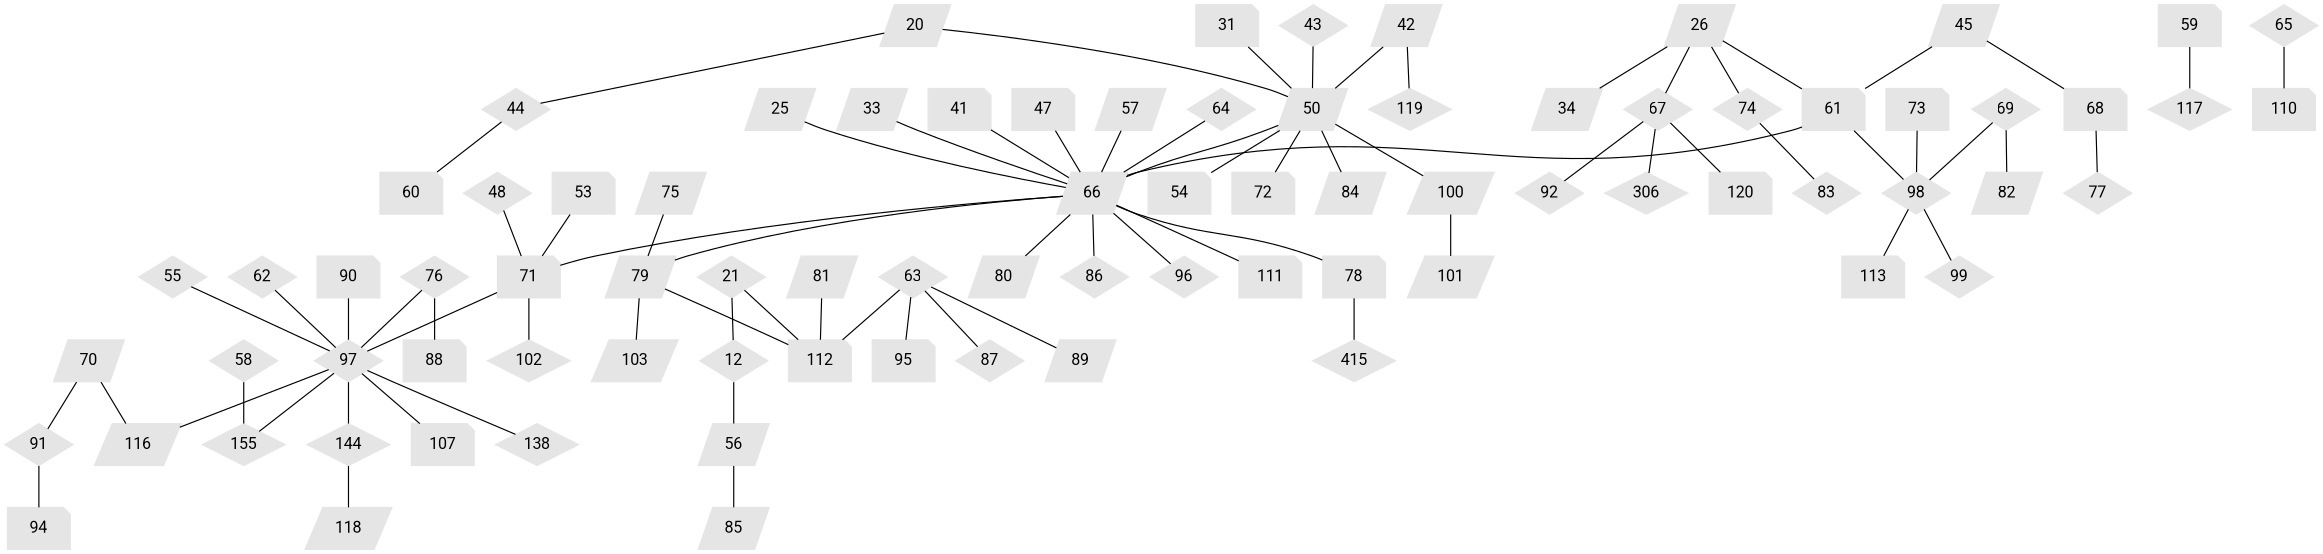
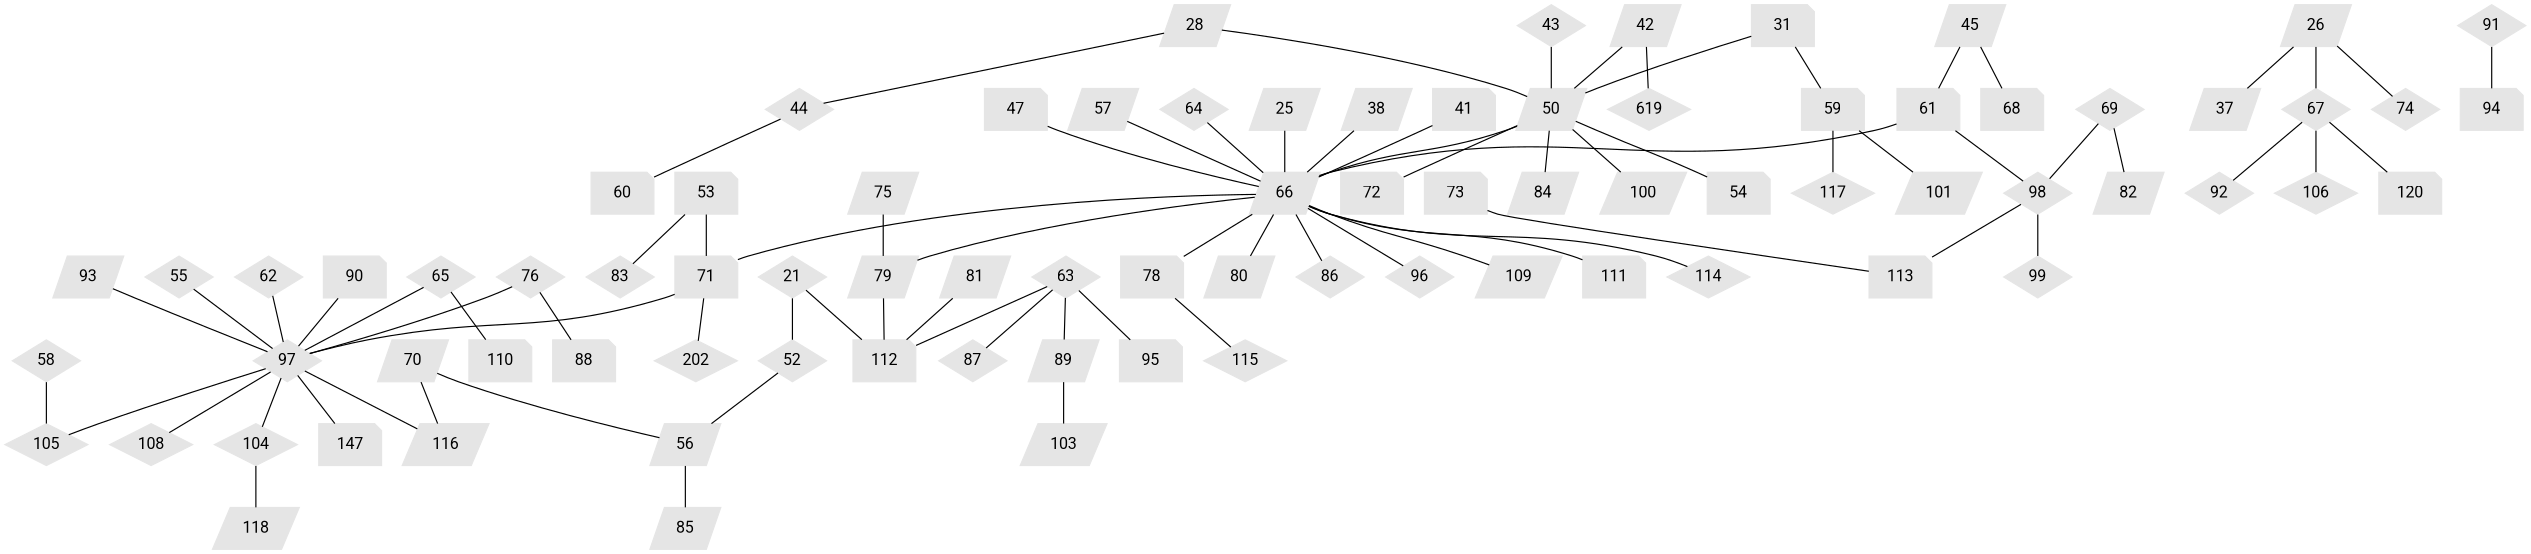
(915, 26) -> (1195, 26)
(1762, 65) -> none
none -> (1808, 68)
(872, 109) -> (1377, 109)
(1410, 109) -> (1649, 109)
(1567, 109) -> (2225, 109)
(1787, 151) -> (659, 239)
(1917, 151) -> (1678, 243)
(497, 193) -> none
(1646, 193) -> (2316, 193)
(2098, 193) -> none
(1451, 235) -> (1886, 151)
none -> (88, 277)
none -> (1519, 277)
none -> (1708, 277)
none -> (364, 319)
(638, 319) -> (1064, 403)
(529, 361) -> (696, 361)
(734, 361) -> (792, 361)
(1354, 361) -> (1245, 361)
(62, 406) -> (547, 409)
(244, 445) -> (46, 445)
(348, 445) -> (256, 445)
(443, 445) -> (350, 445)
(537, 445) -> (151, 445)
